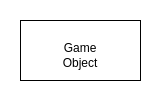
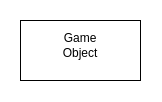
(81, 56) -> (81, 46)
